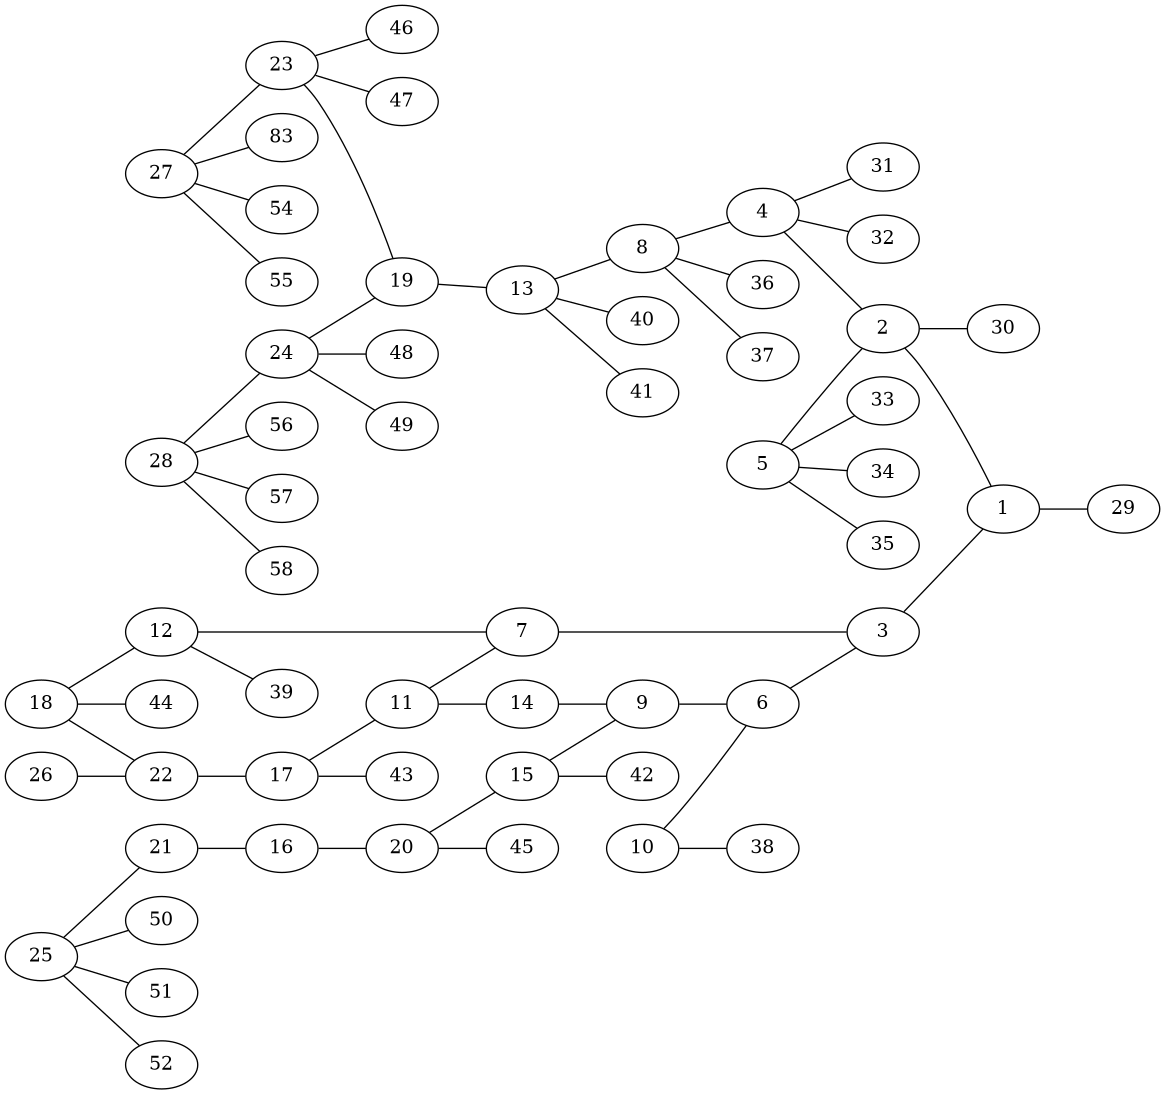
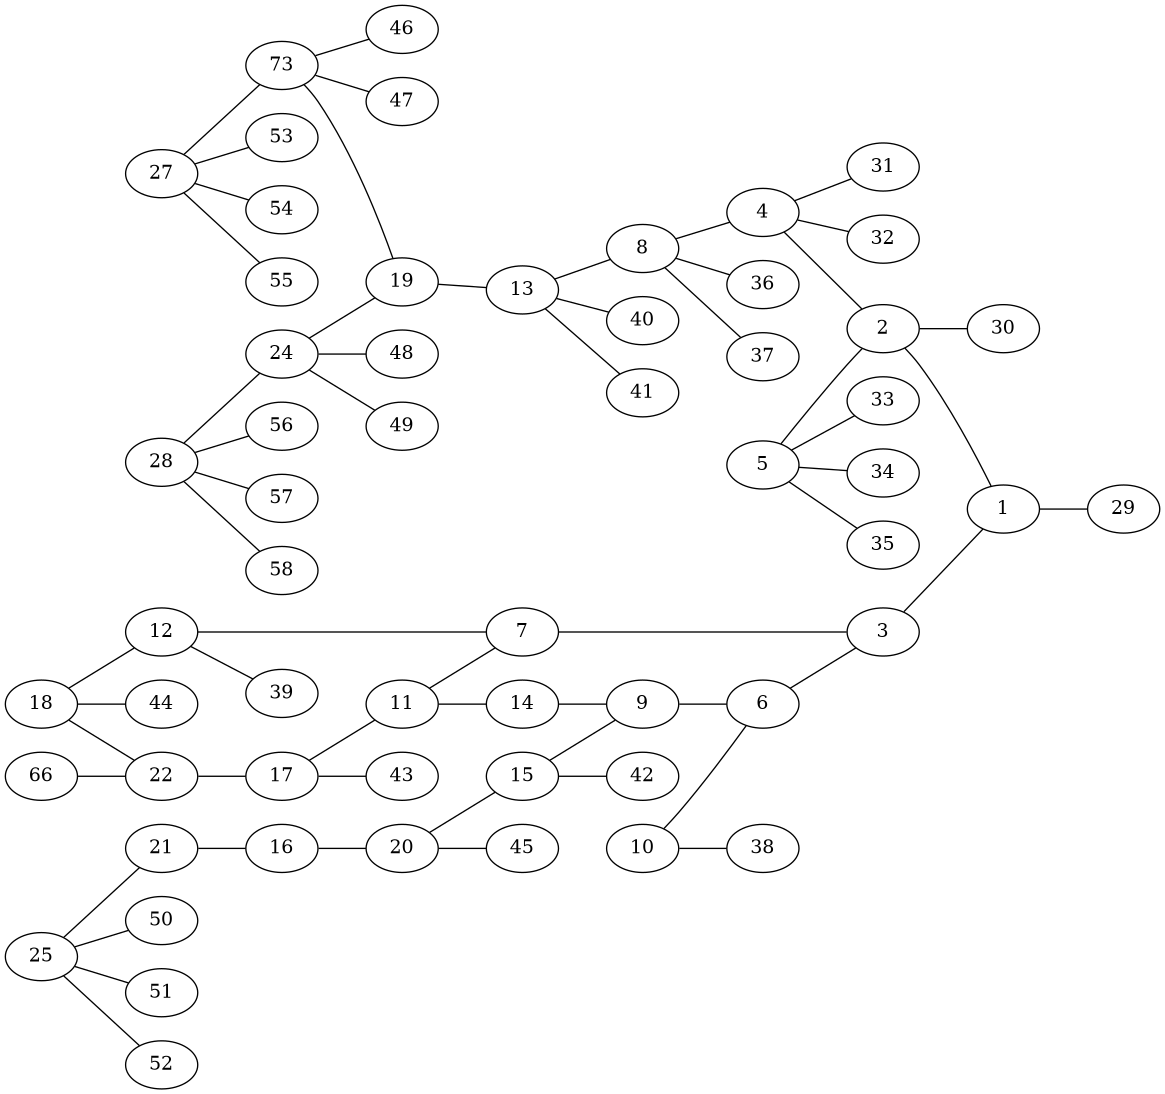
(282, 65) -> (282, 65)
(282, 138) -> (282, 138)
(41, 776) -> (41, 776)
